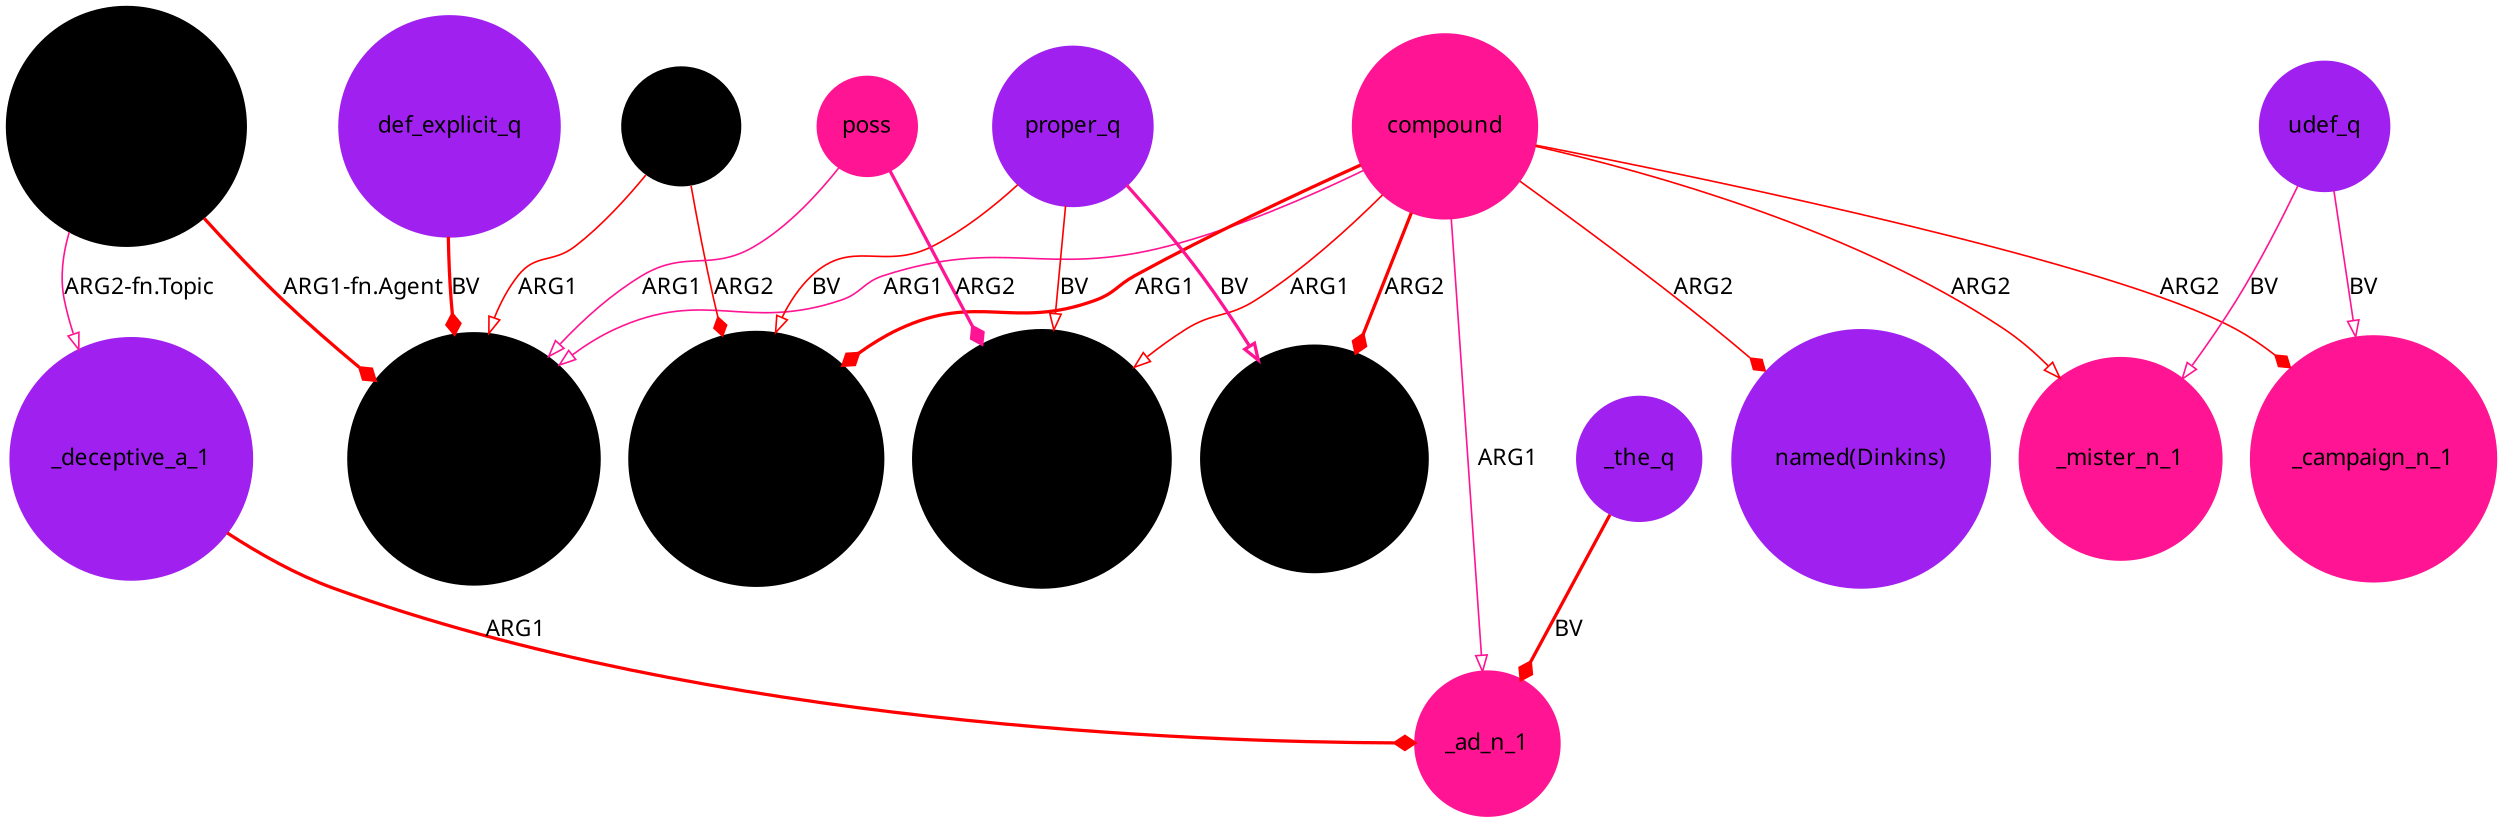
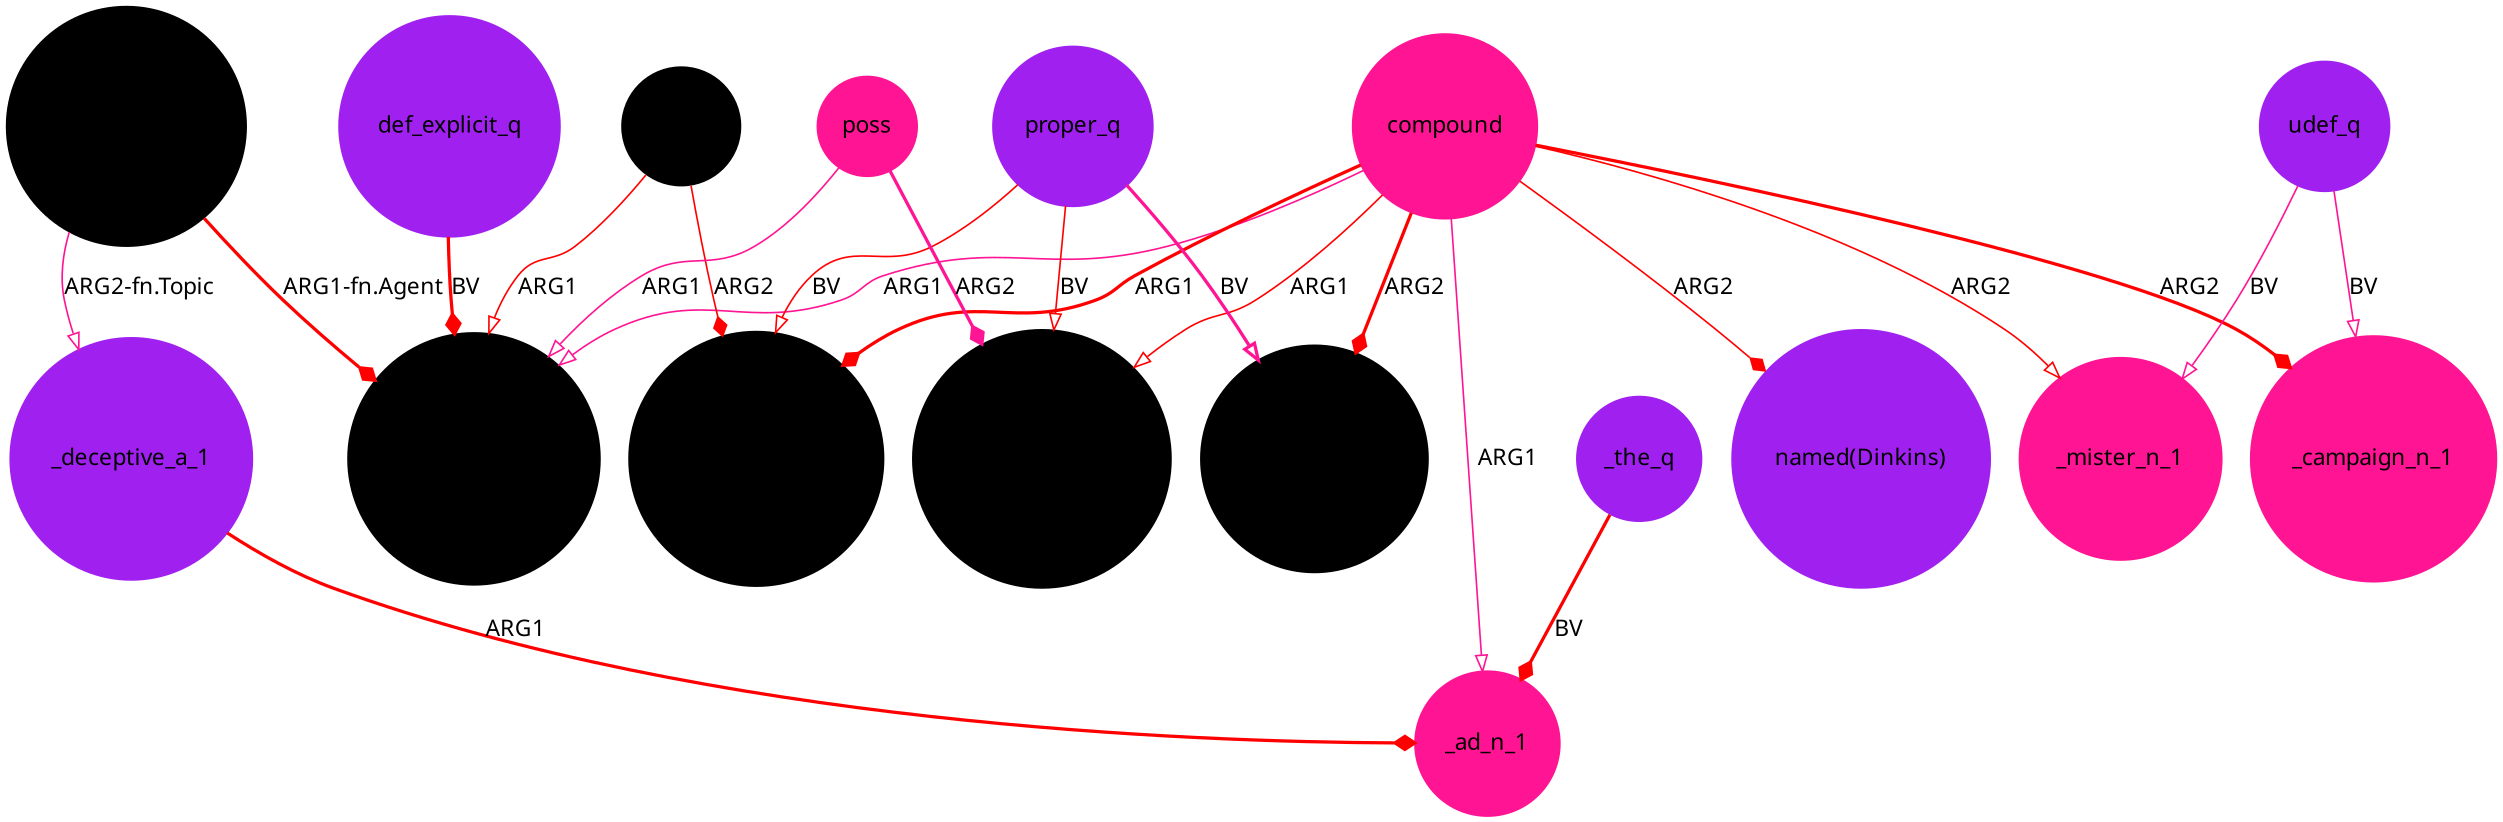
(1913, 227) -> (1913, 227)
